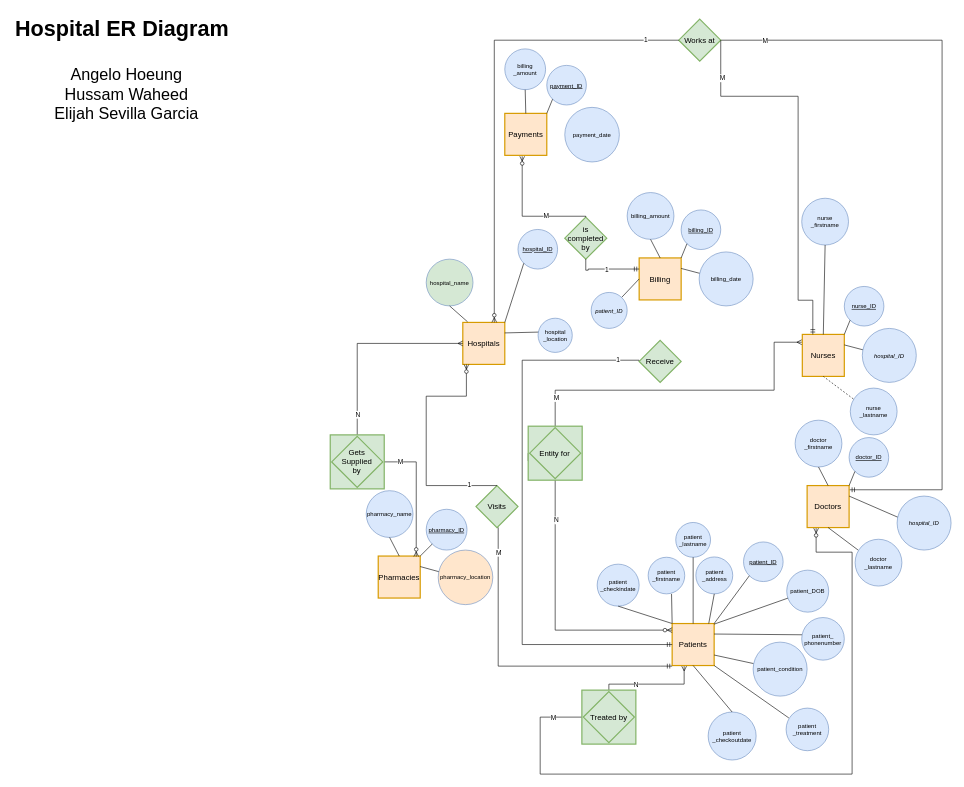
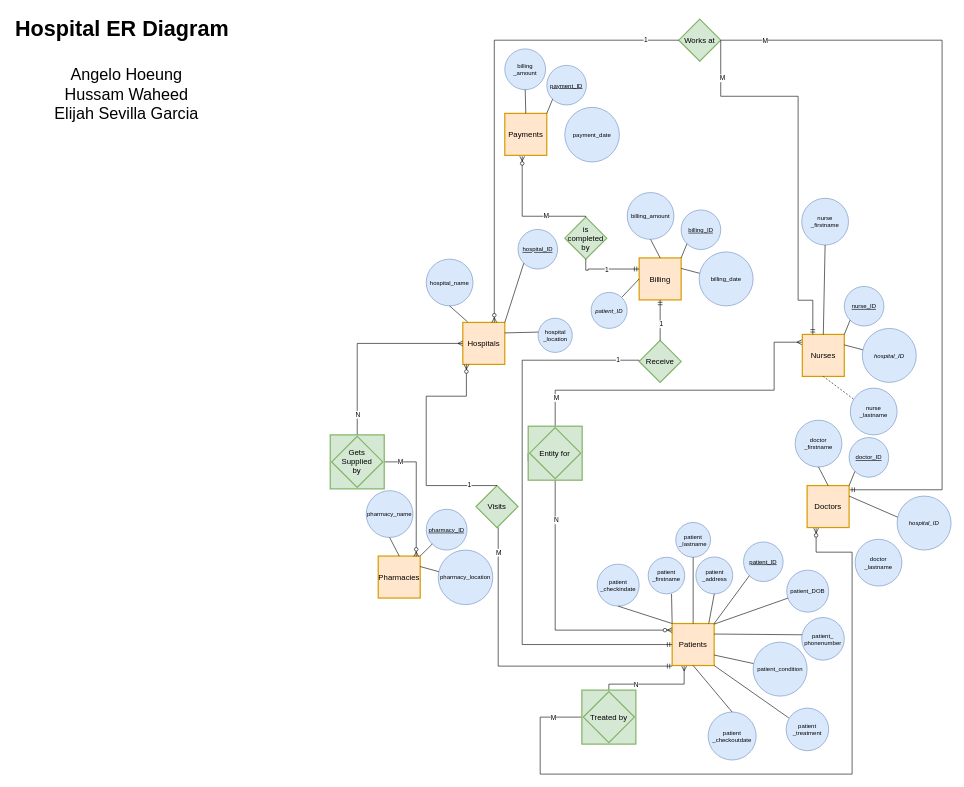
(450, 283) -> (450, 283)
none -> (660, 323)
(844, 539) -> none
(466, 578) -> (466, 578)
